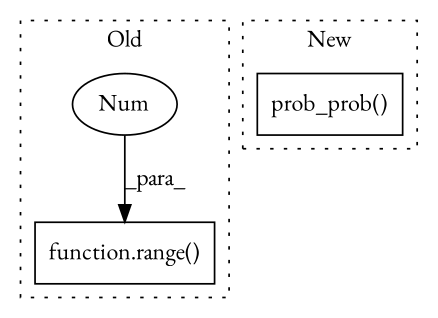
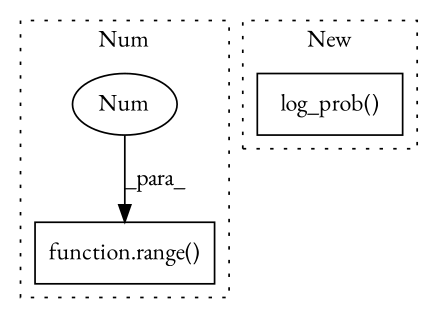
(125, 40) -> (125, 40)
(330, 104) -> (330, 104)
